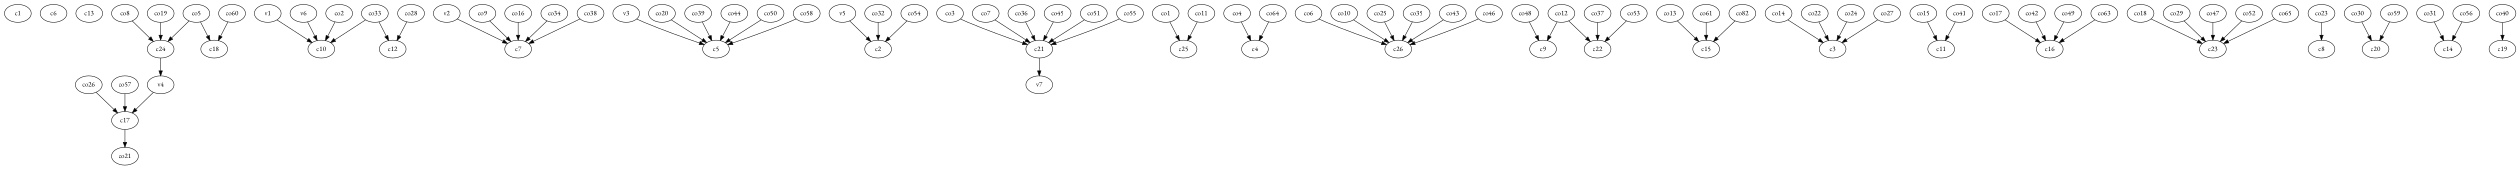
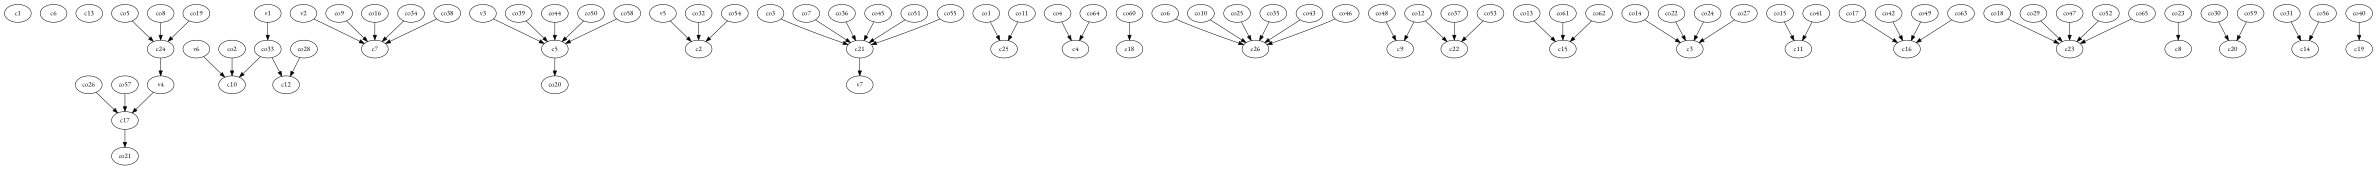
(1742, 13) -> (1599, 13)
(204, 29) -> none
(292, 30) -> (268, 29)
(687, 30) -> (555, 65)
